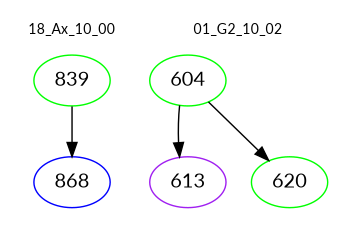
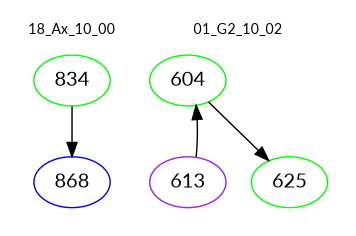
(72, 81) -> (72, 81)
(178, 124) -> (197, 138)
(290, 182) -> (290, 182)
